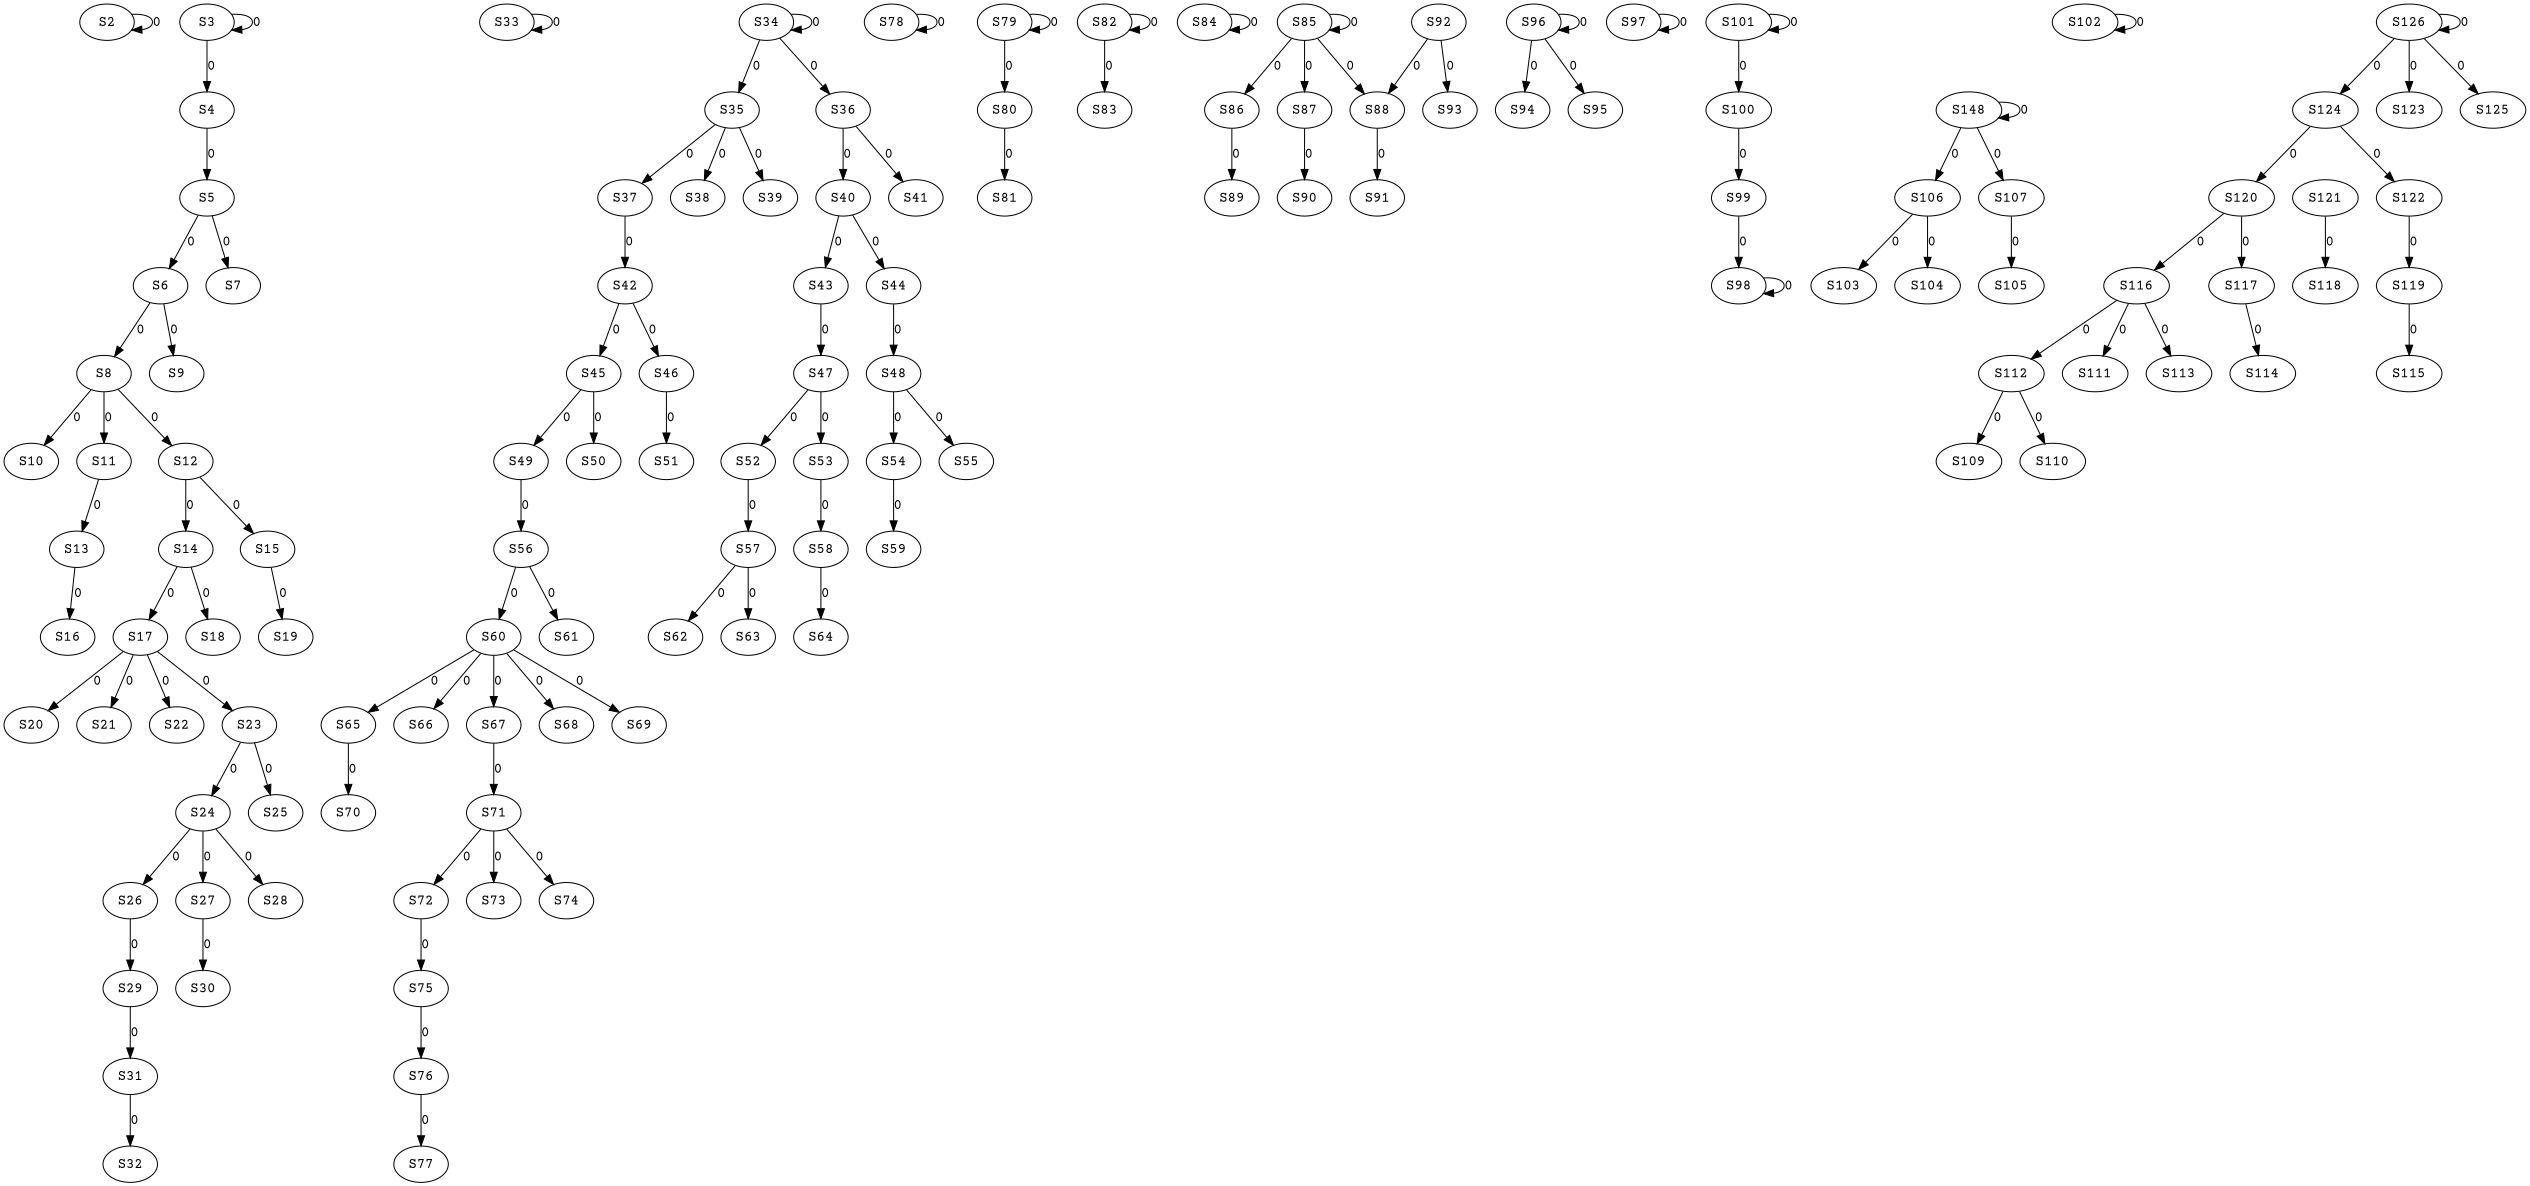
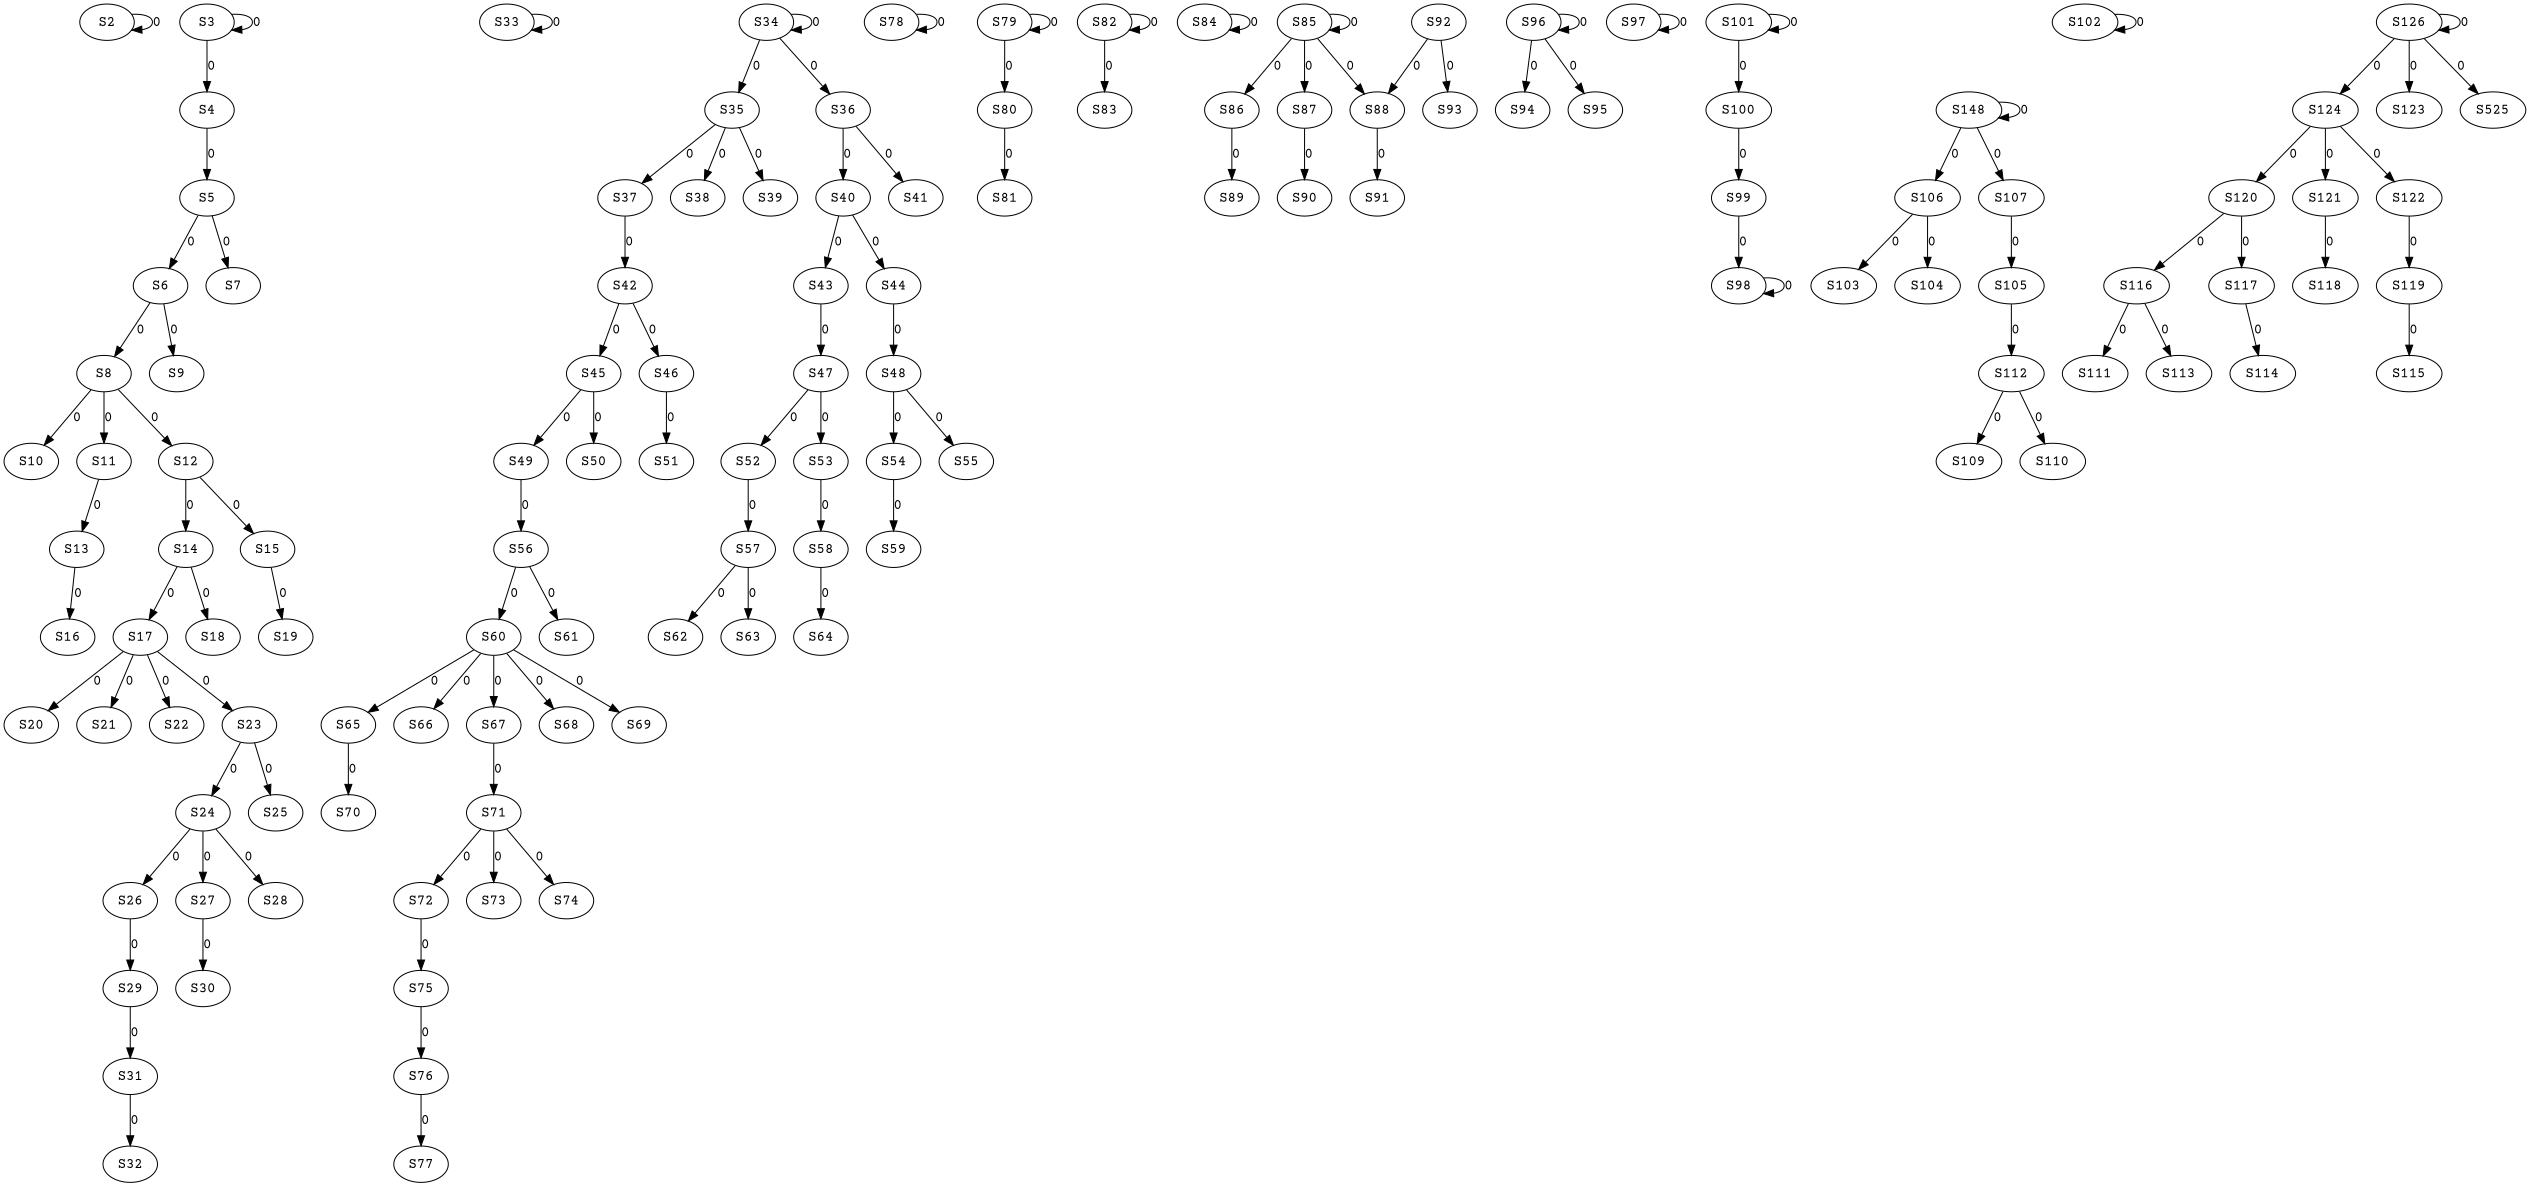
(2493, 110) -> (2493, 110)
none -> (2325, 149)
(2078, 327) -> (2011, 325)
